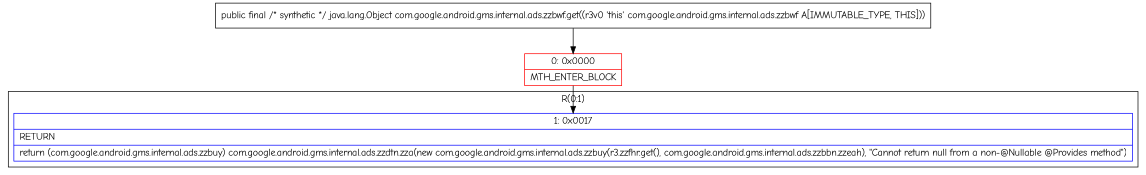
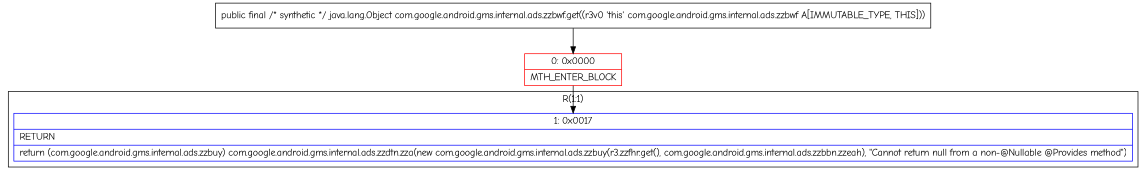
(573, 99) -> (573, 99)
